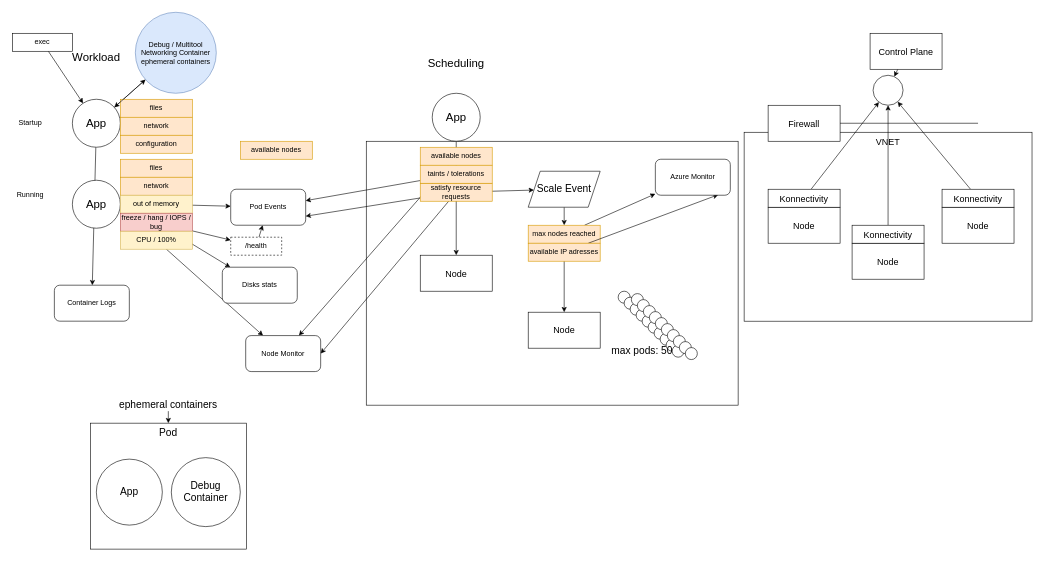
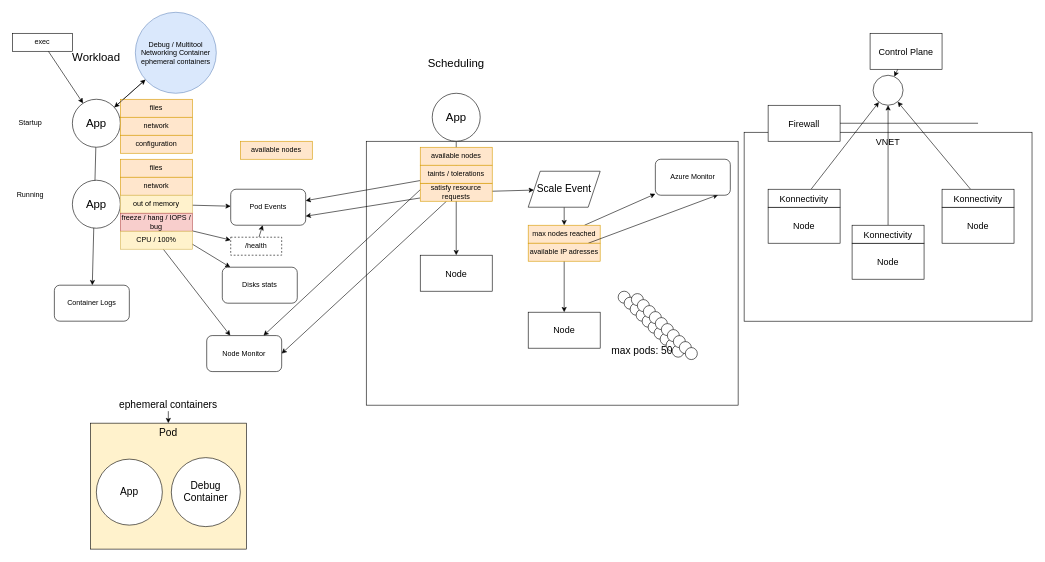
(283, 354) -> (244, 354)
(168, 486) -> (168, 486)
